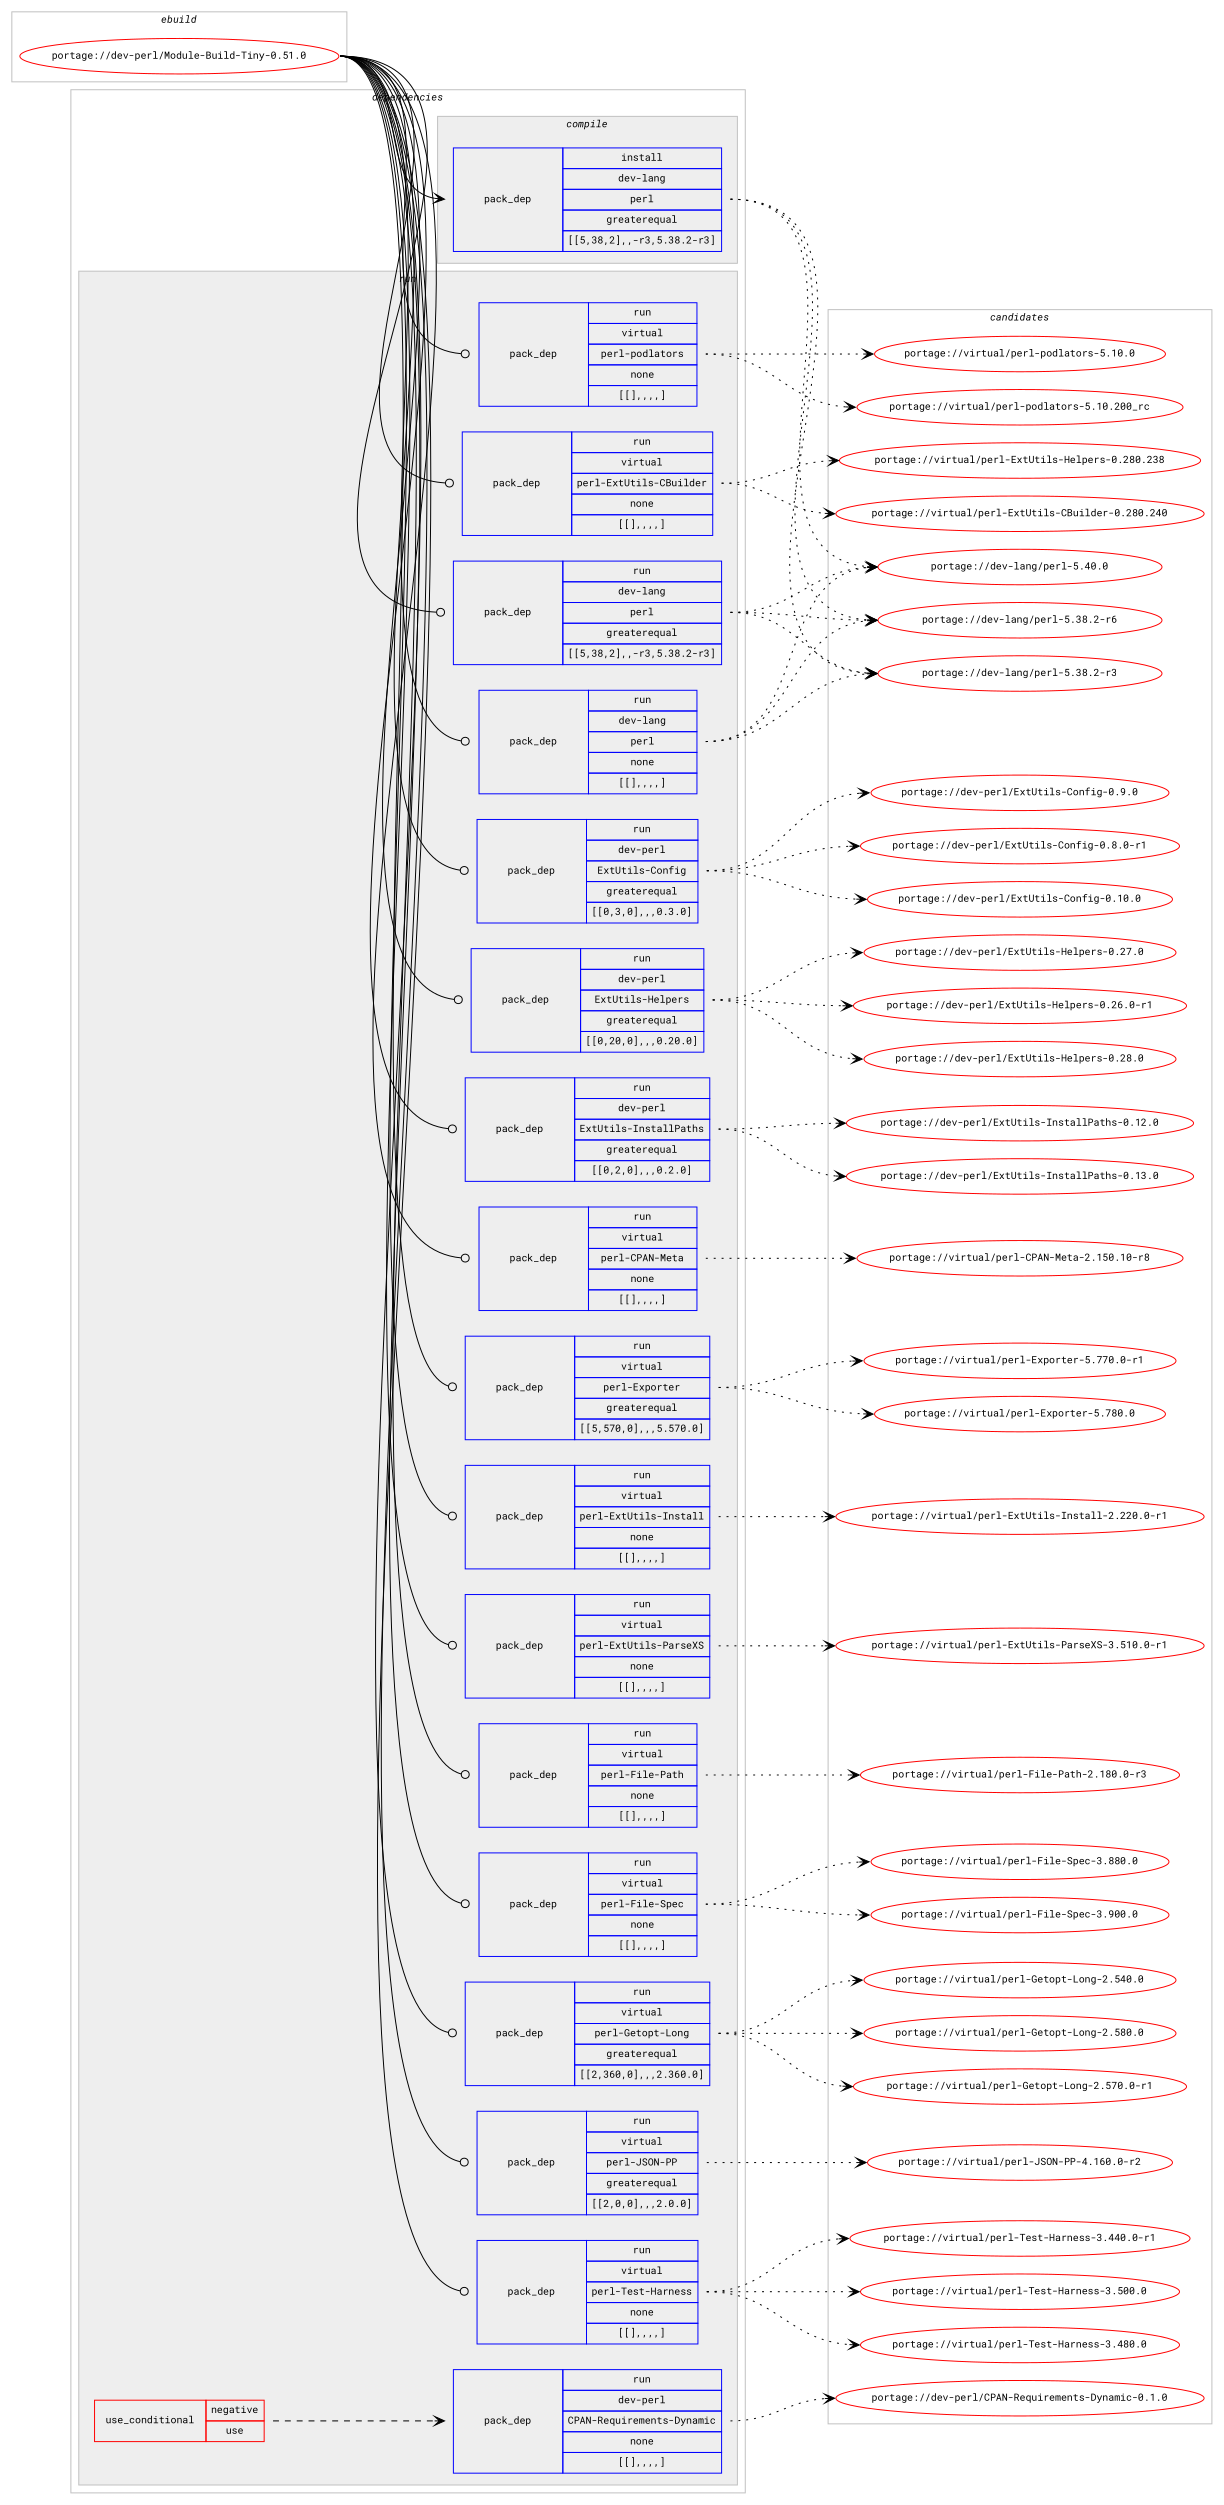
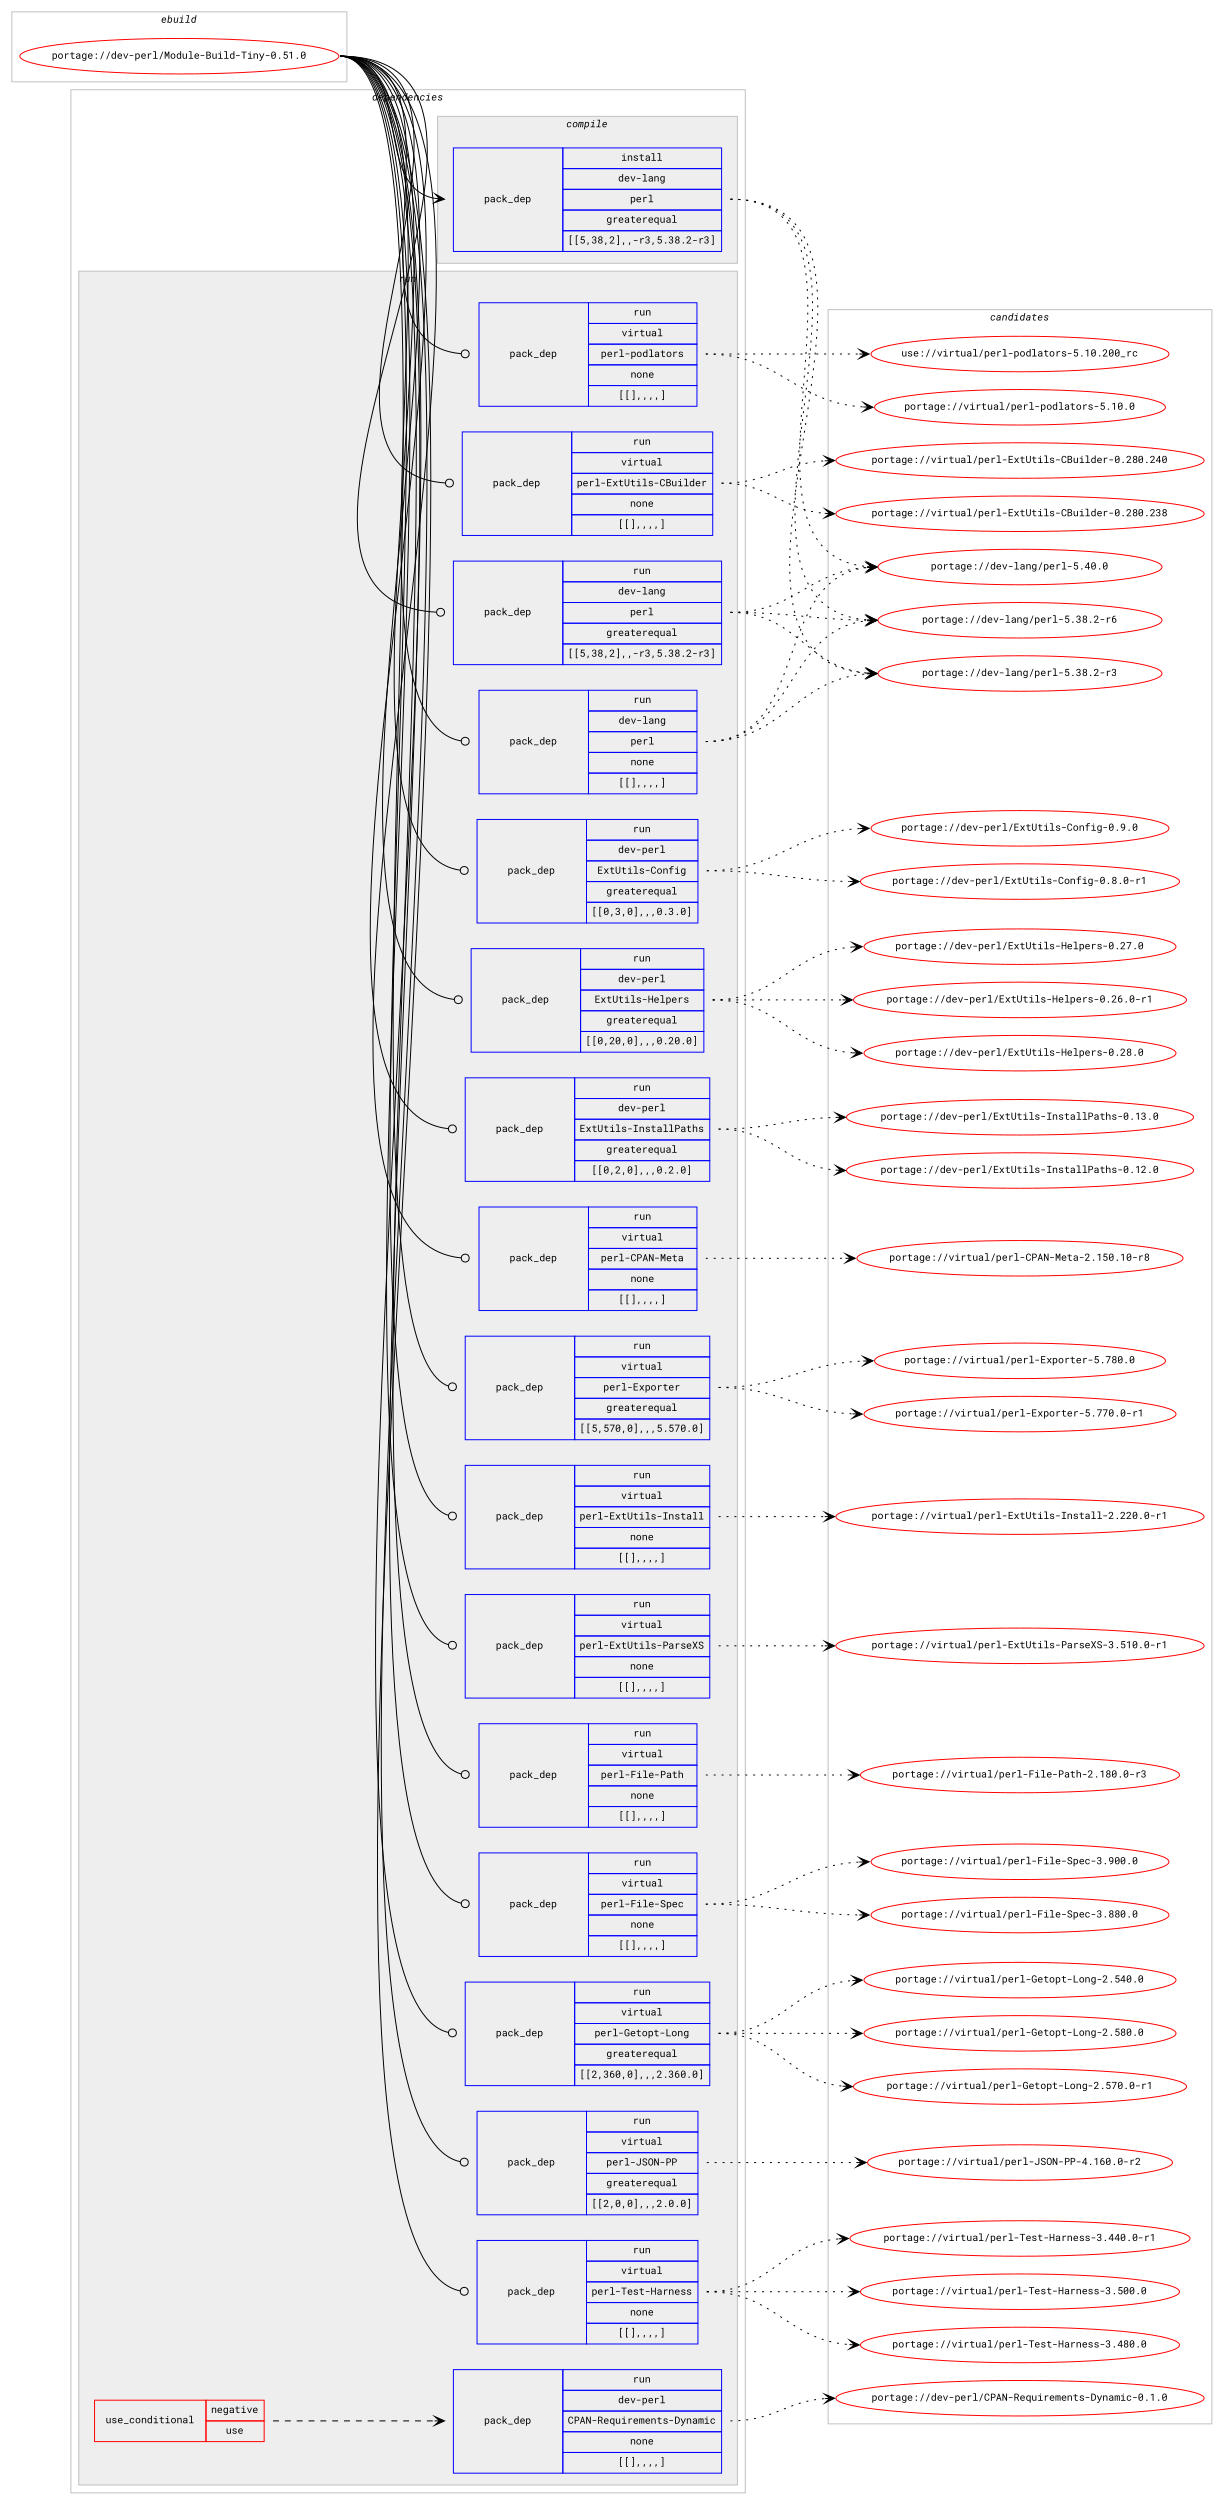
(1020, 407) -> (1020, 354)
(1020, 461) -> (1020, 514)
(1020, 899) -> none
